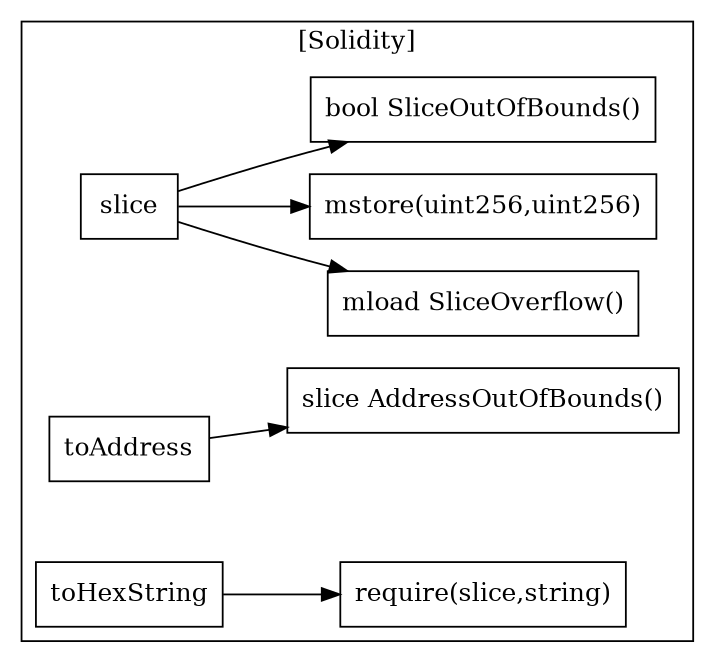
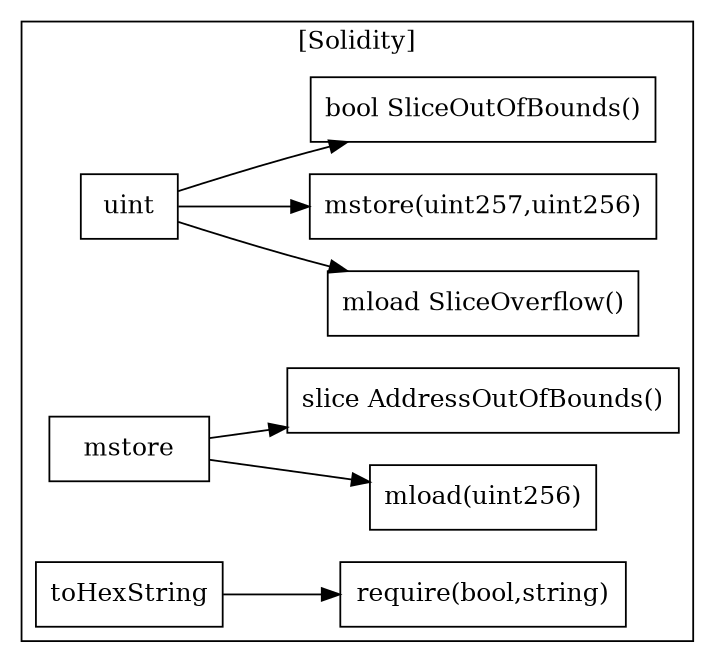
(129, 207) -> (129, 207)
(483, 207) -> (483, 207)
(129, 449) -> (129, 449)
none -> (483, 497)
(483, 594) -> (483, 594)
